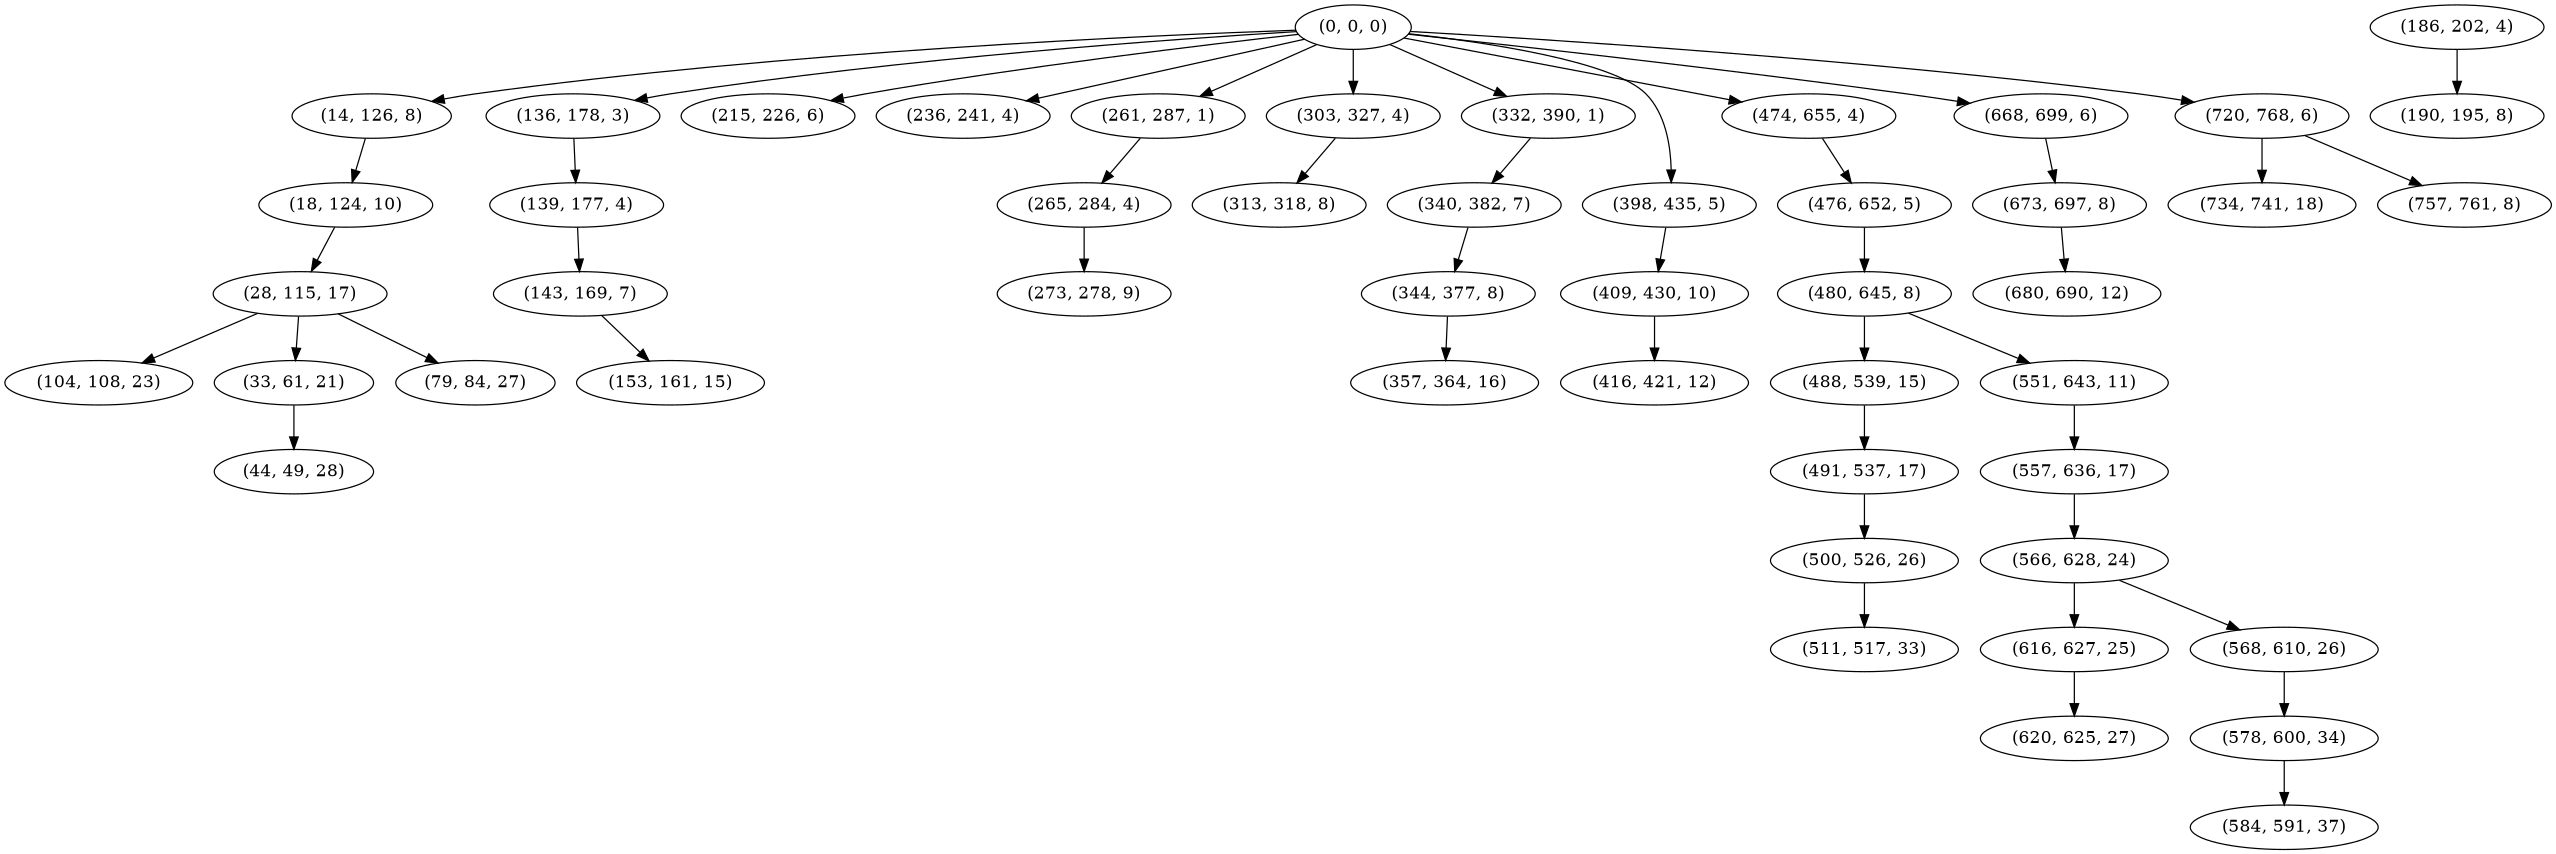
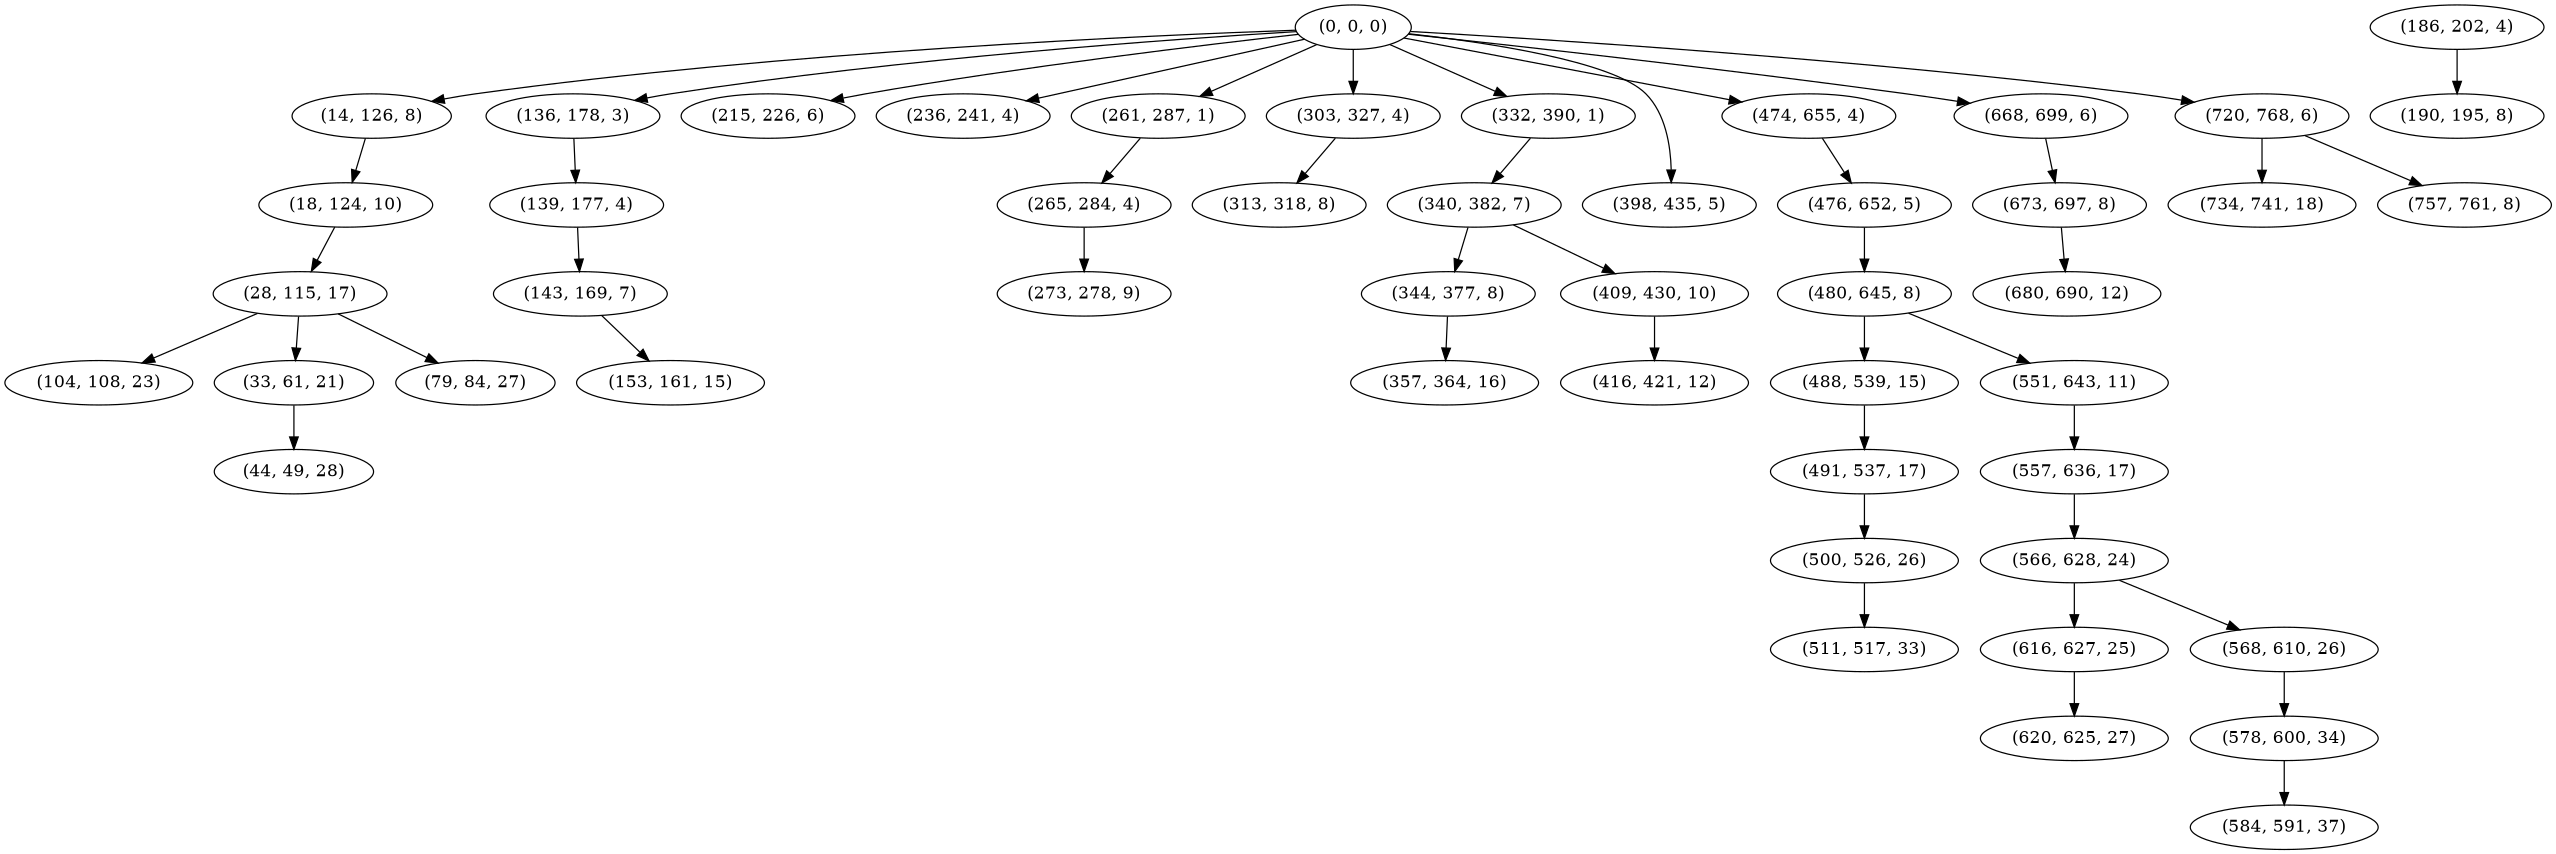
(1663, 243) -> (1558, 247)
